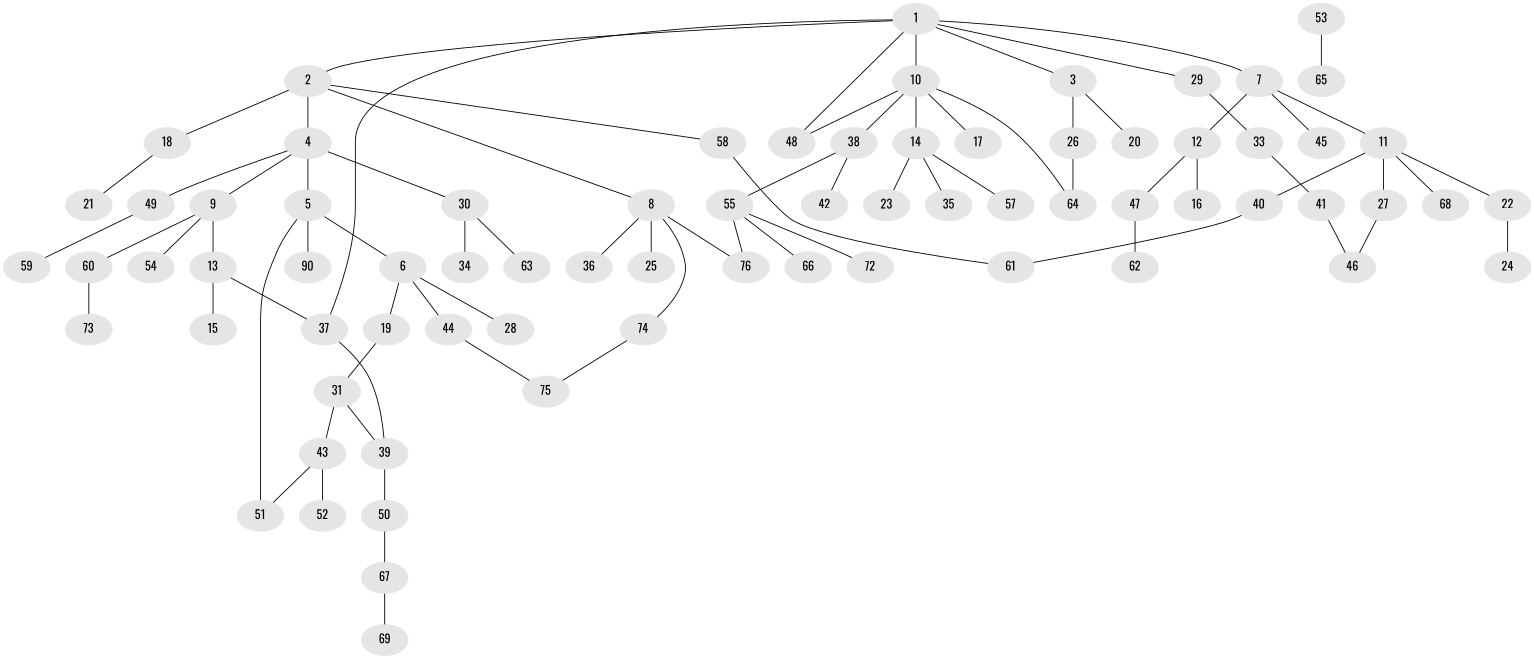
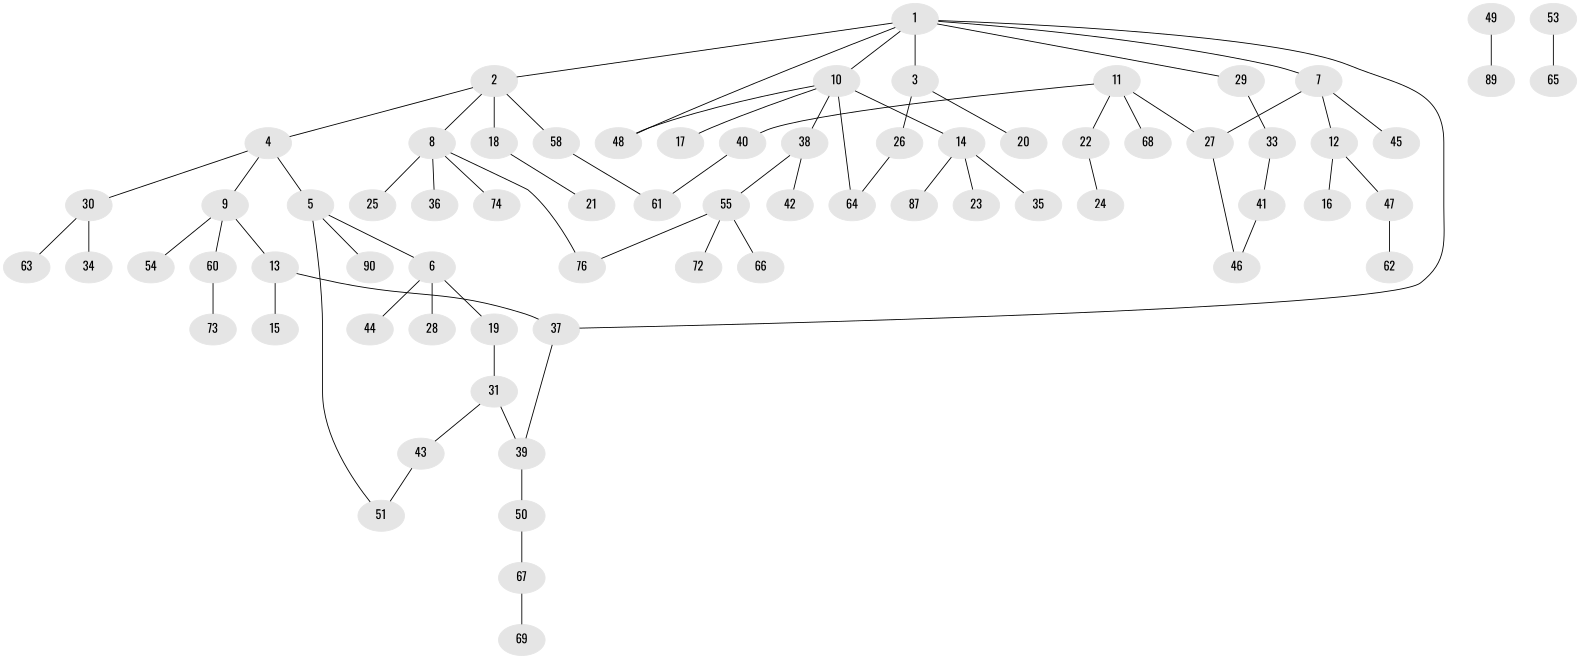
(1321, 112) -> (1264, 112)
(228, 172) -> none
(1011, 205) -> (914, 205)
(27, 267) -> (1491, 81)
(546, 392) -> none
(323, 516) -> none
